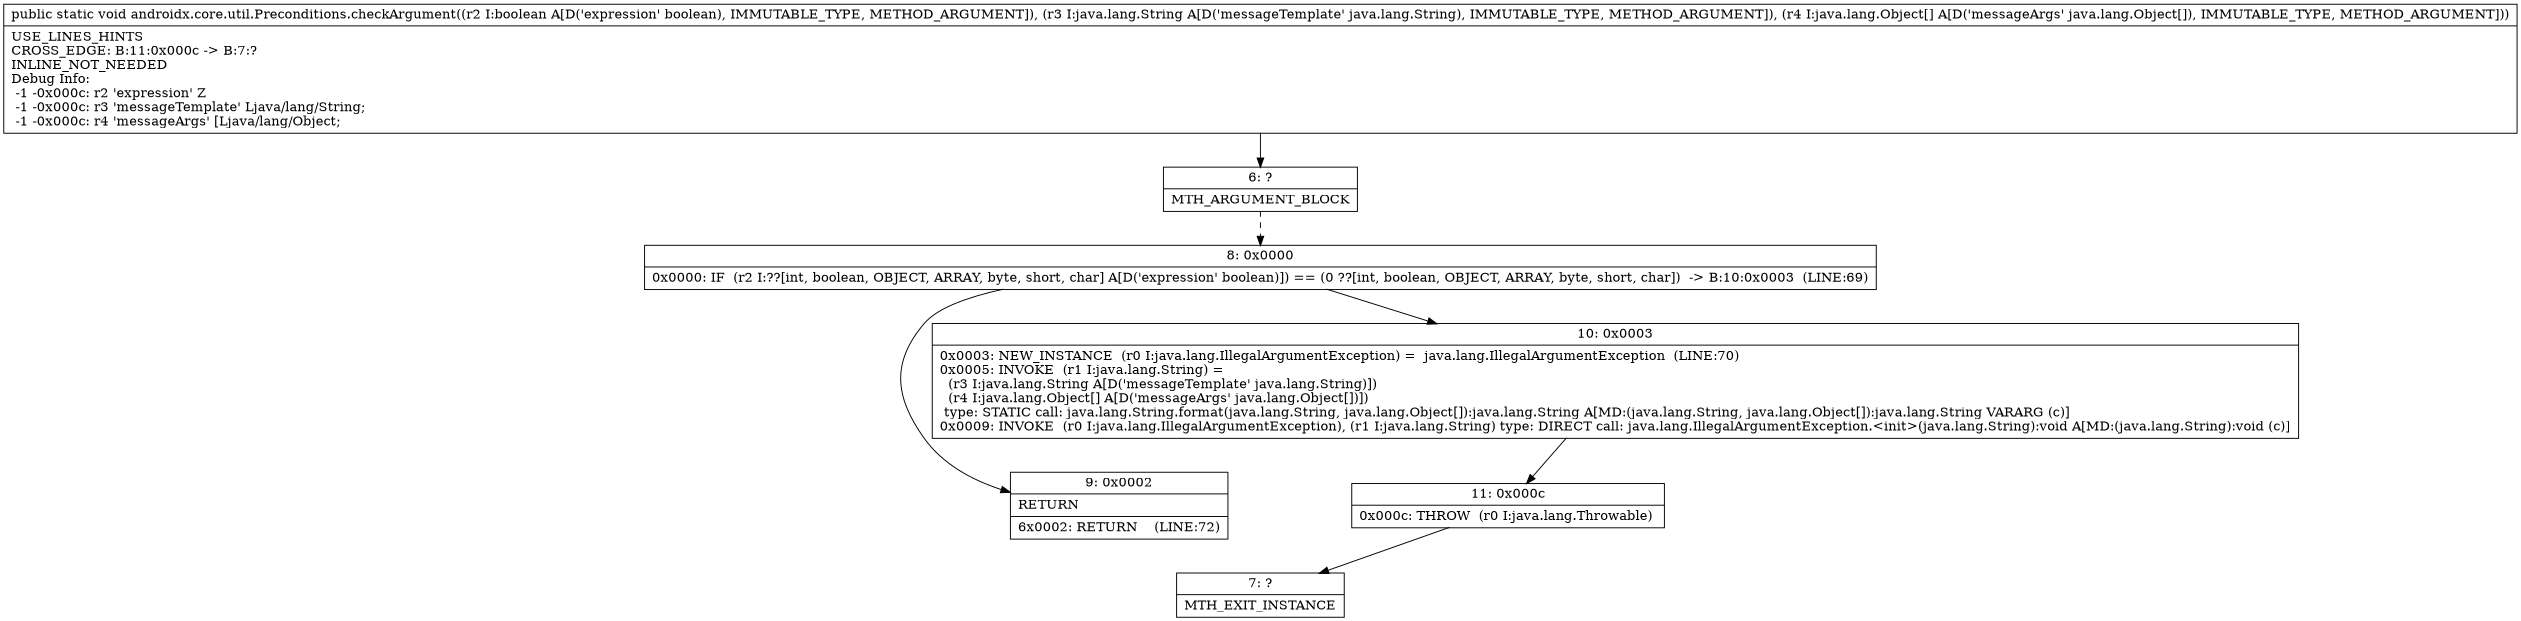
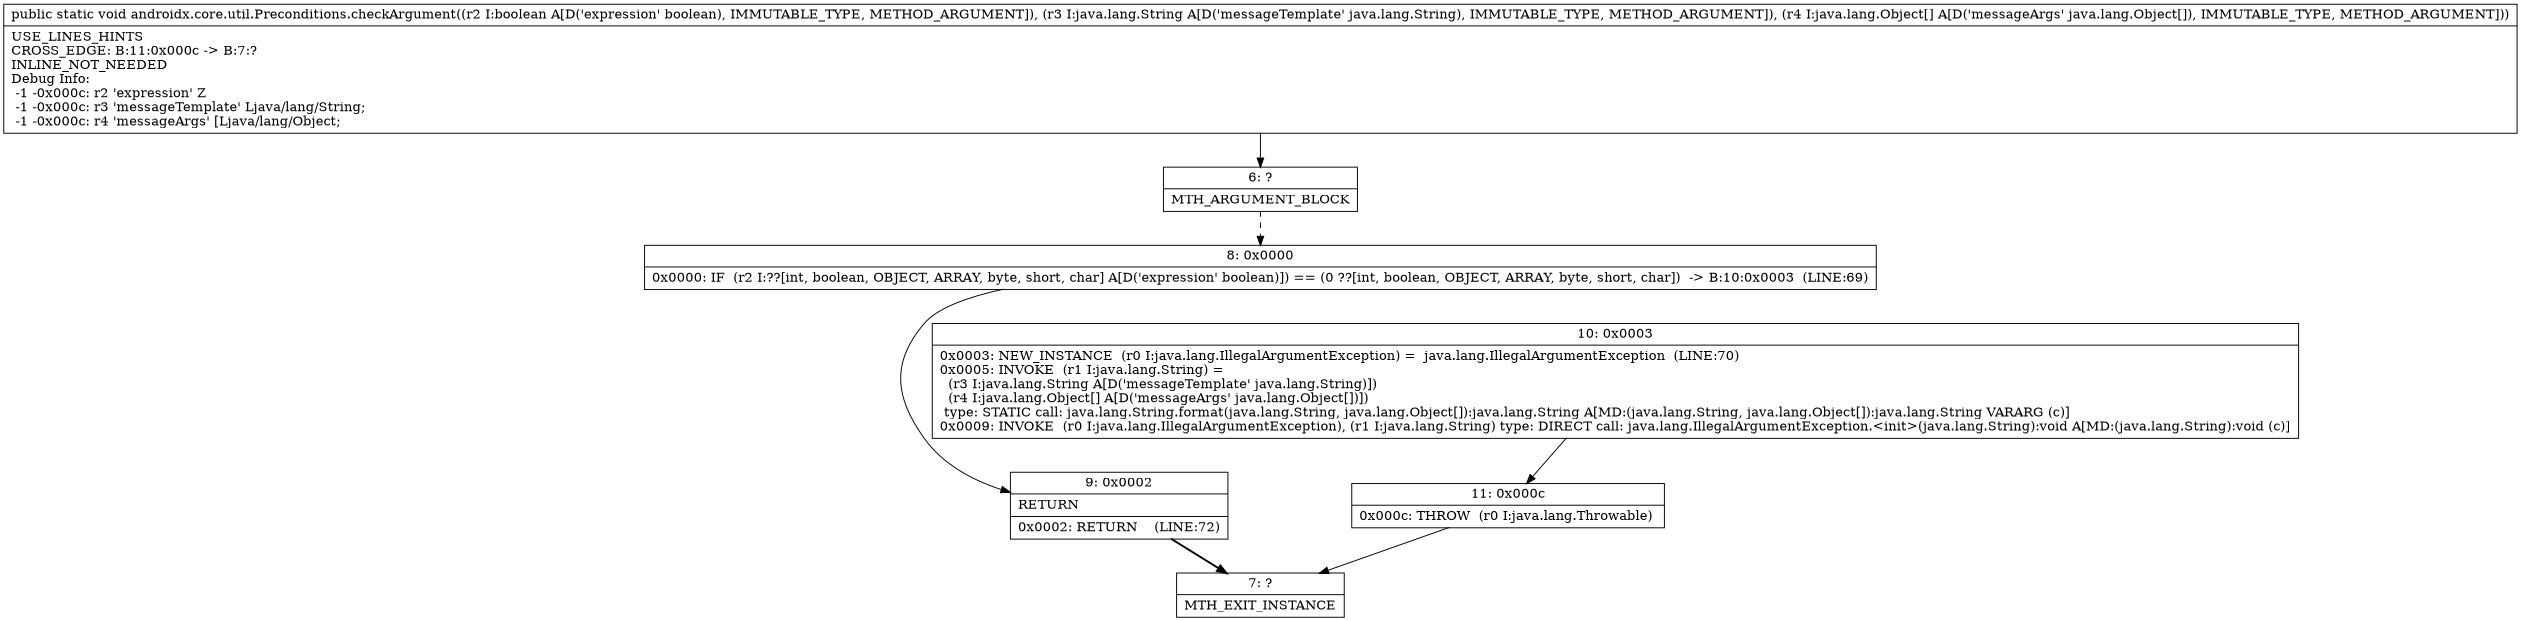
(1377, 305) -> none
(1119, 527) -> (1119, 527)
none -> (1195, 553)
